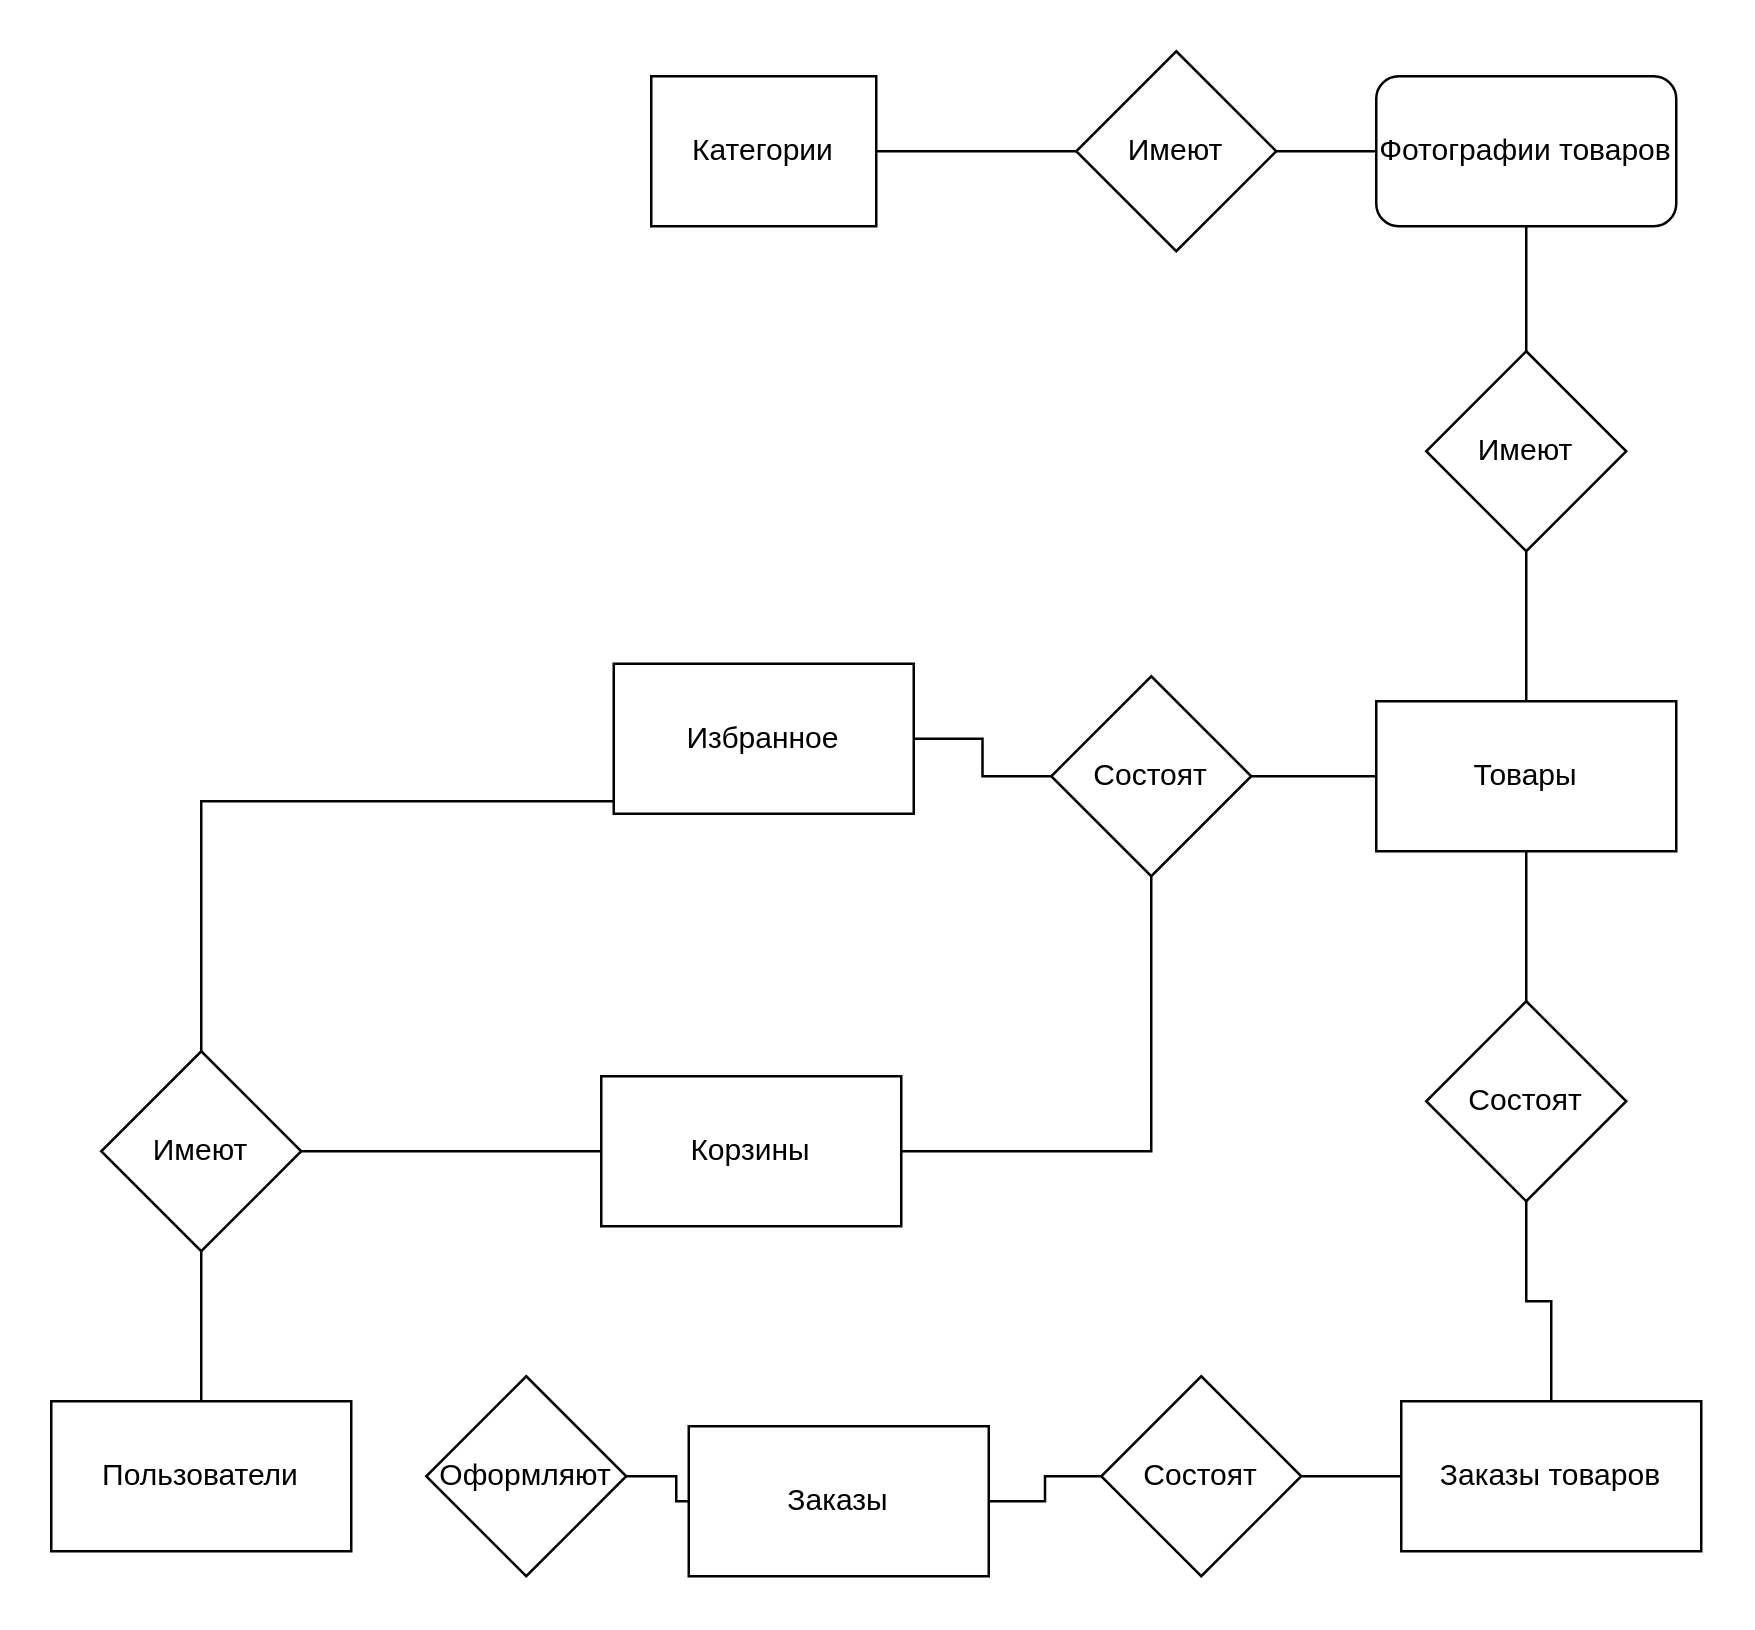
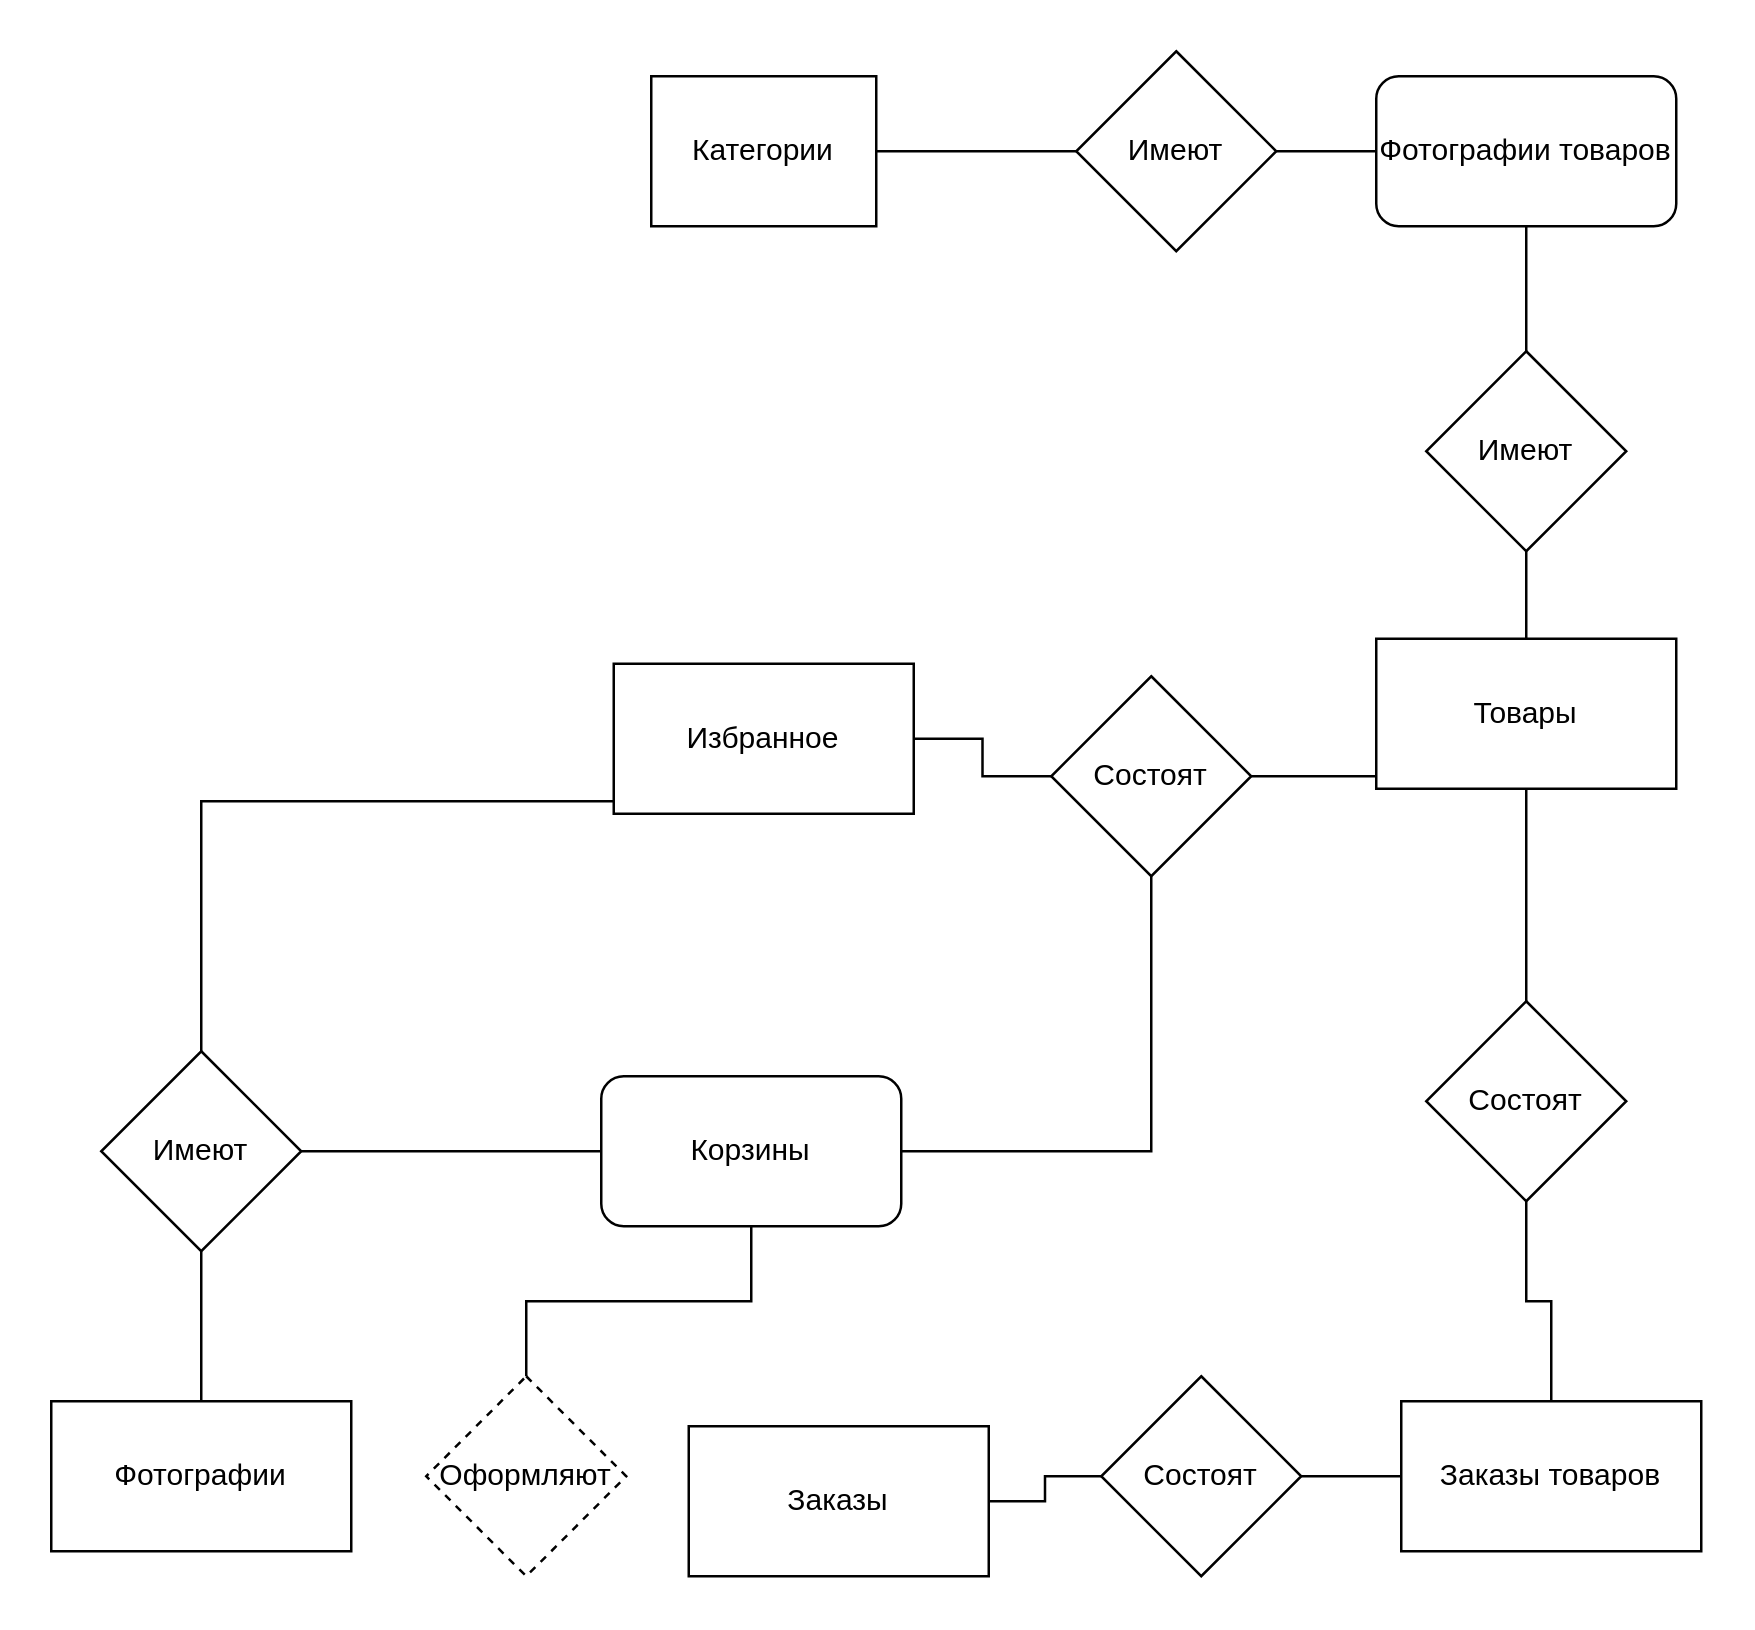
(1526, 776) -> (1526, 714)
(751, 1151) -> (751, 1151)
(201, 1476) -> (201, 1476)
(526, 1476) -> (526, 1476)
(669, 1476) -> (638, 1301)
